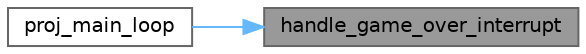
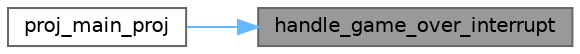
(100, 27) -> (97, 27)
